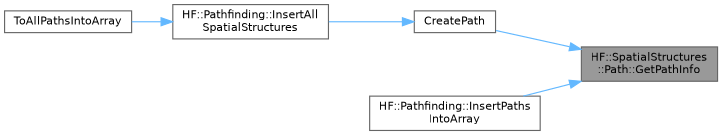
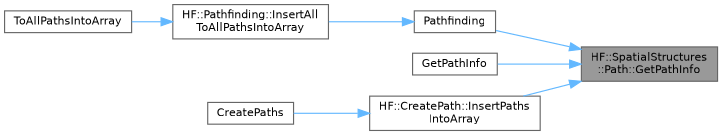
(251, 22) -> (251, 22)
(455, 22) -> (455, 22)
none -> (455, 64)
none -> (251, 113)
(455, 113) -> (455, 113)
